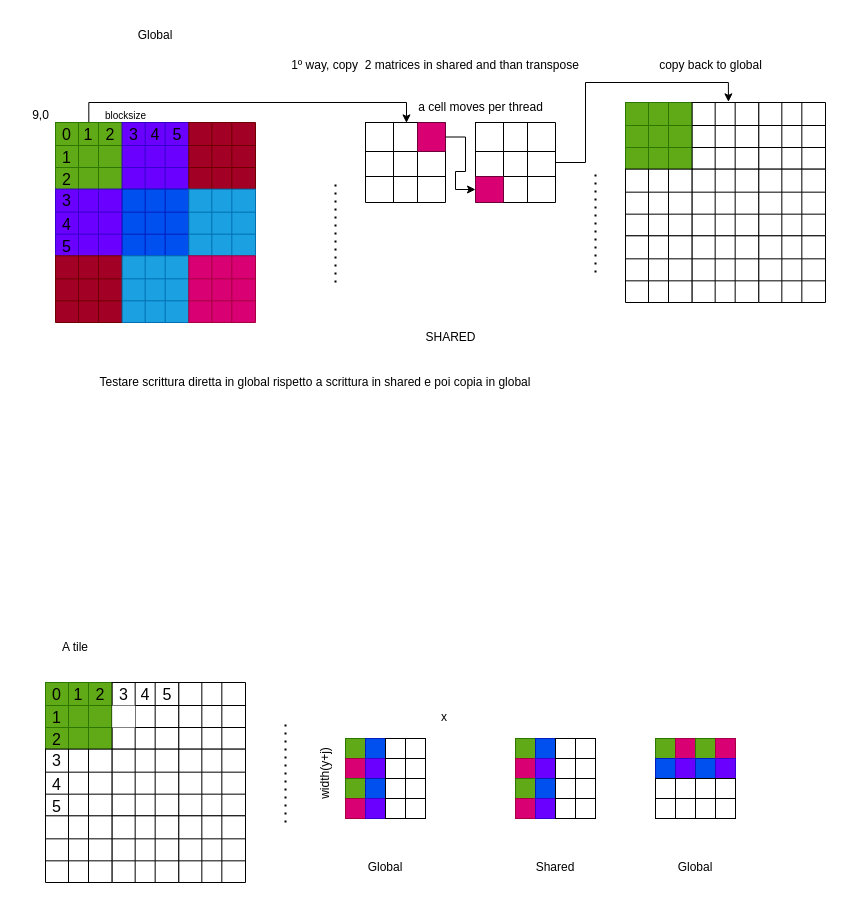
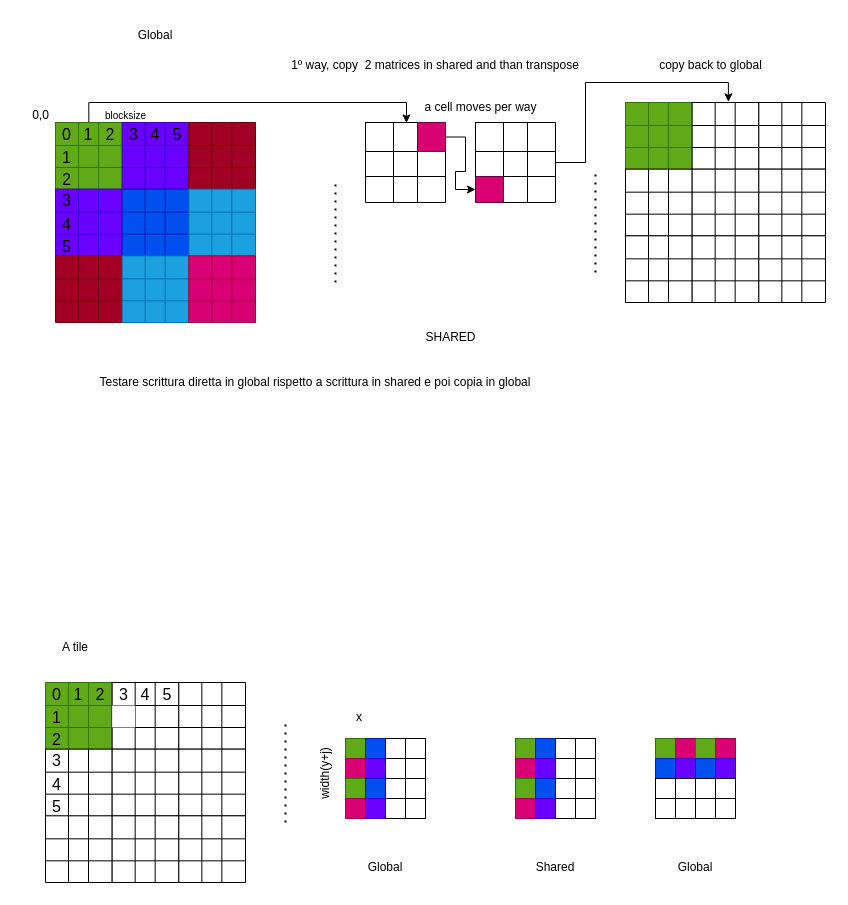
(481, 108) -> (481, 108)
(41, 116) -> (41, 116)
(445, 718) -> (360, 718)
